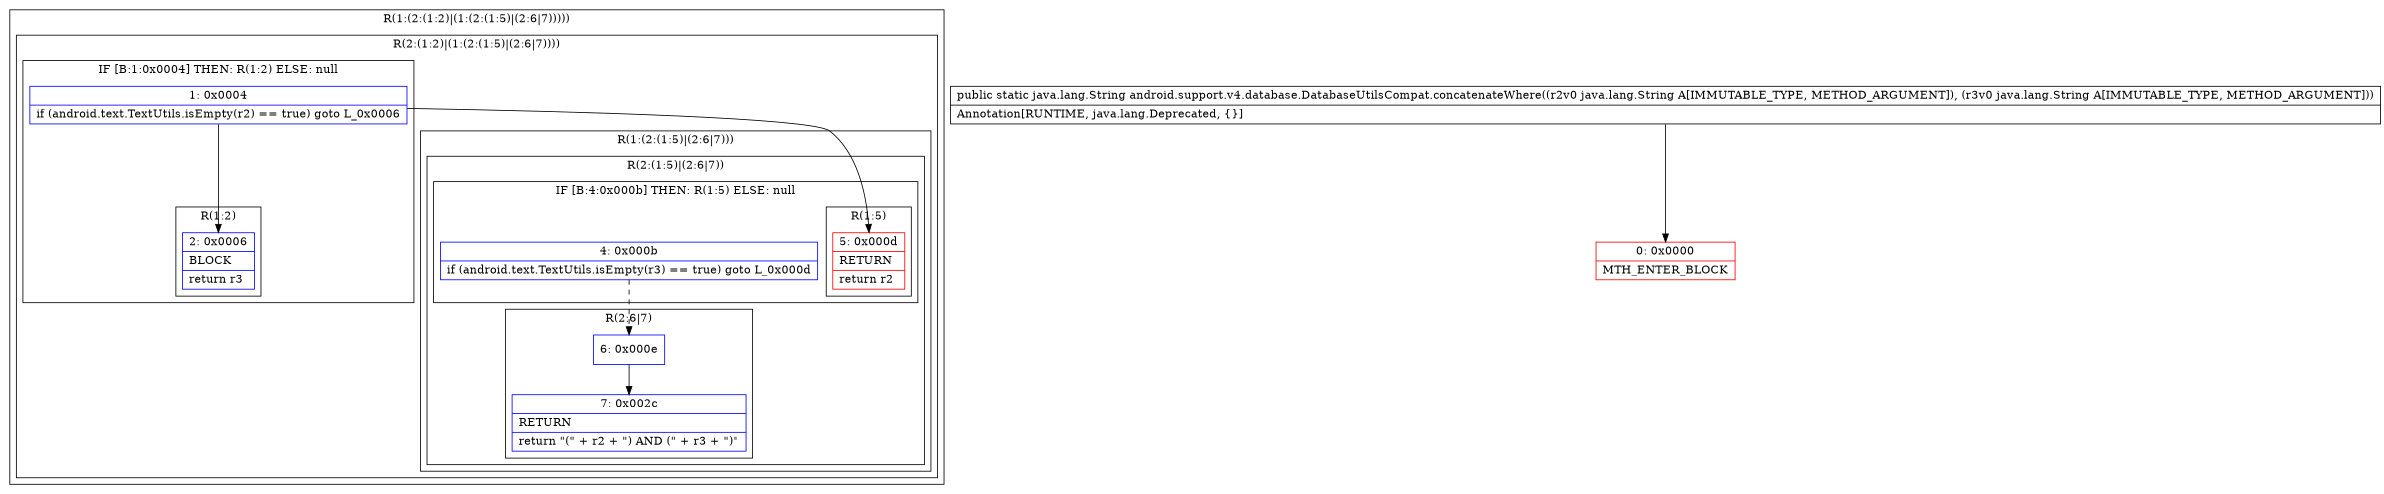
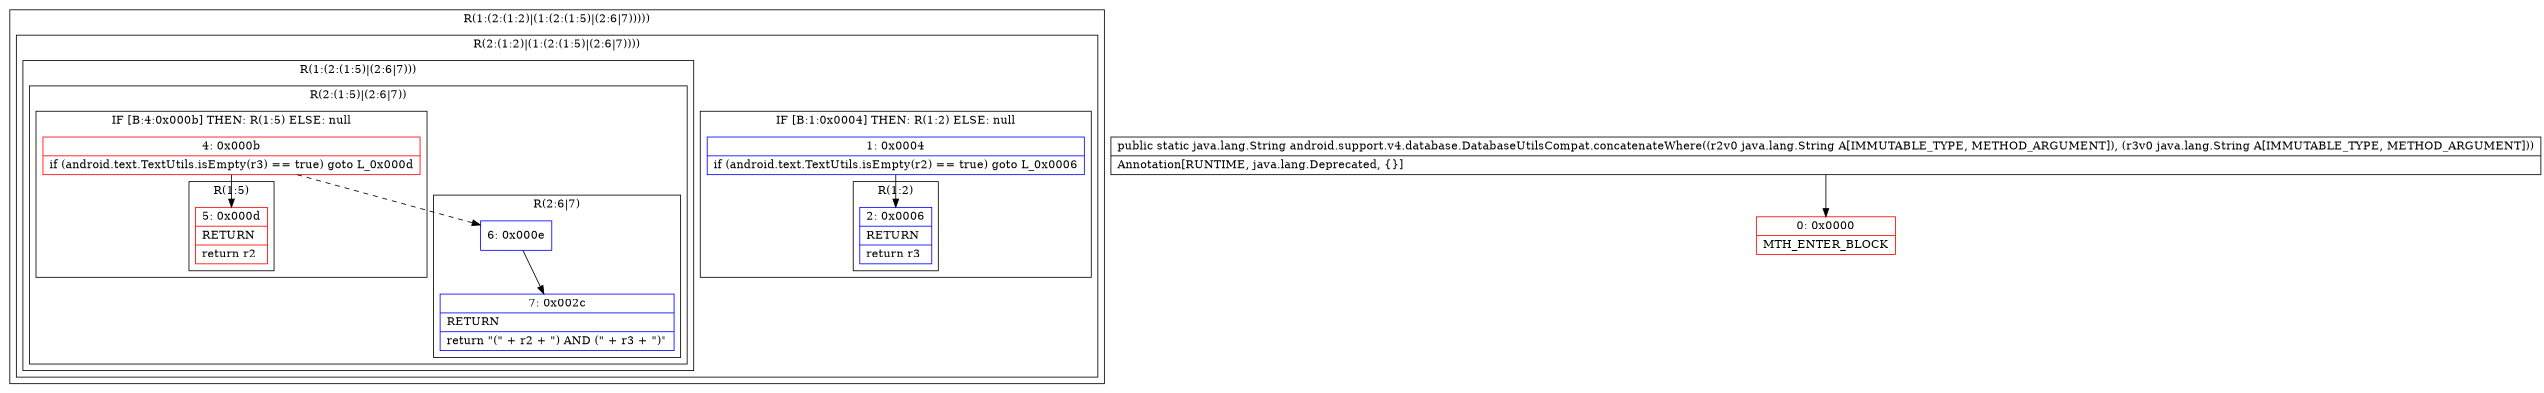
(671, 116) -> (232, 187)
(210, 261) -> (893, 235)
(629, 261) -> (232, 156)
